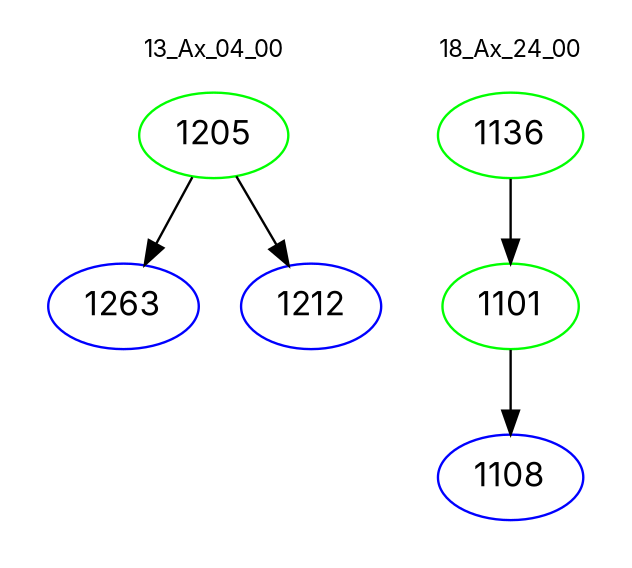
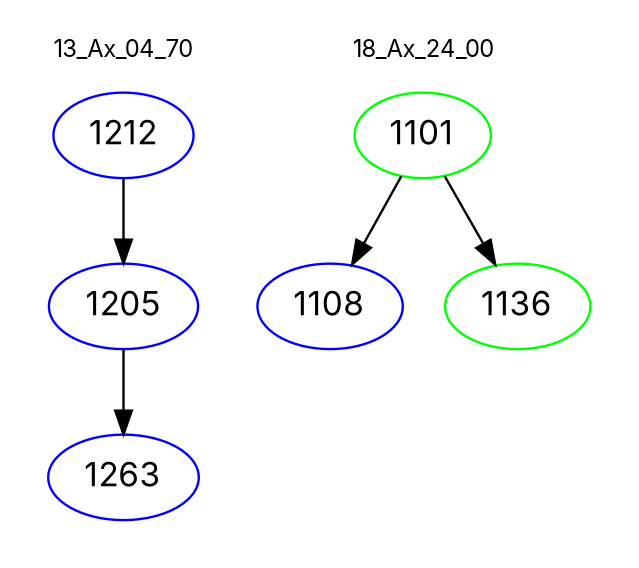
(214, 51) -> (124, 51)
(214, 135) -> (124, 306)
(511, 209) -> (464, 210)
(256, 211) -> (124, 209)
